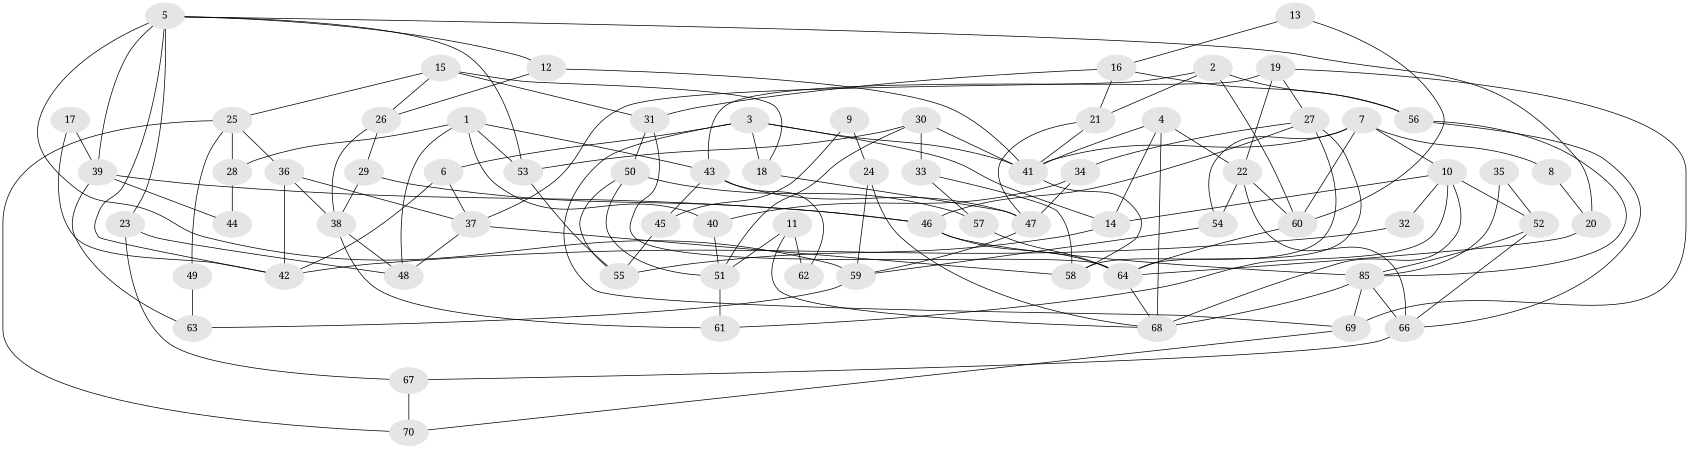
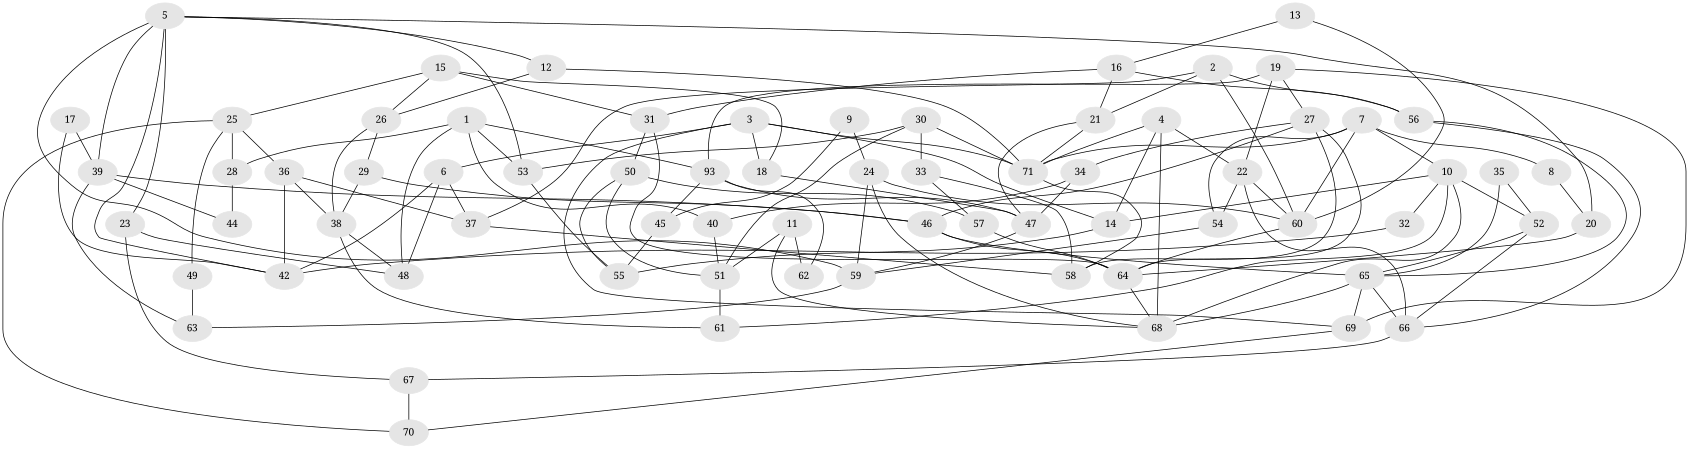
(710, 172) -> (710, 172)
(1028, 172) -> (1028, 172)
none -> (1081, 204)
(437, 250) -> (424, 224)
(1365, 276) -> (1365, 276)
